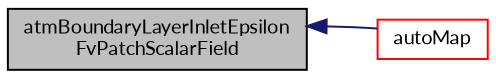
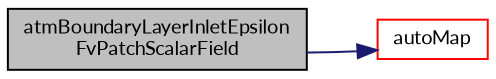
(352, 27) -> (332, 52)
